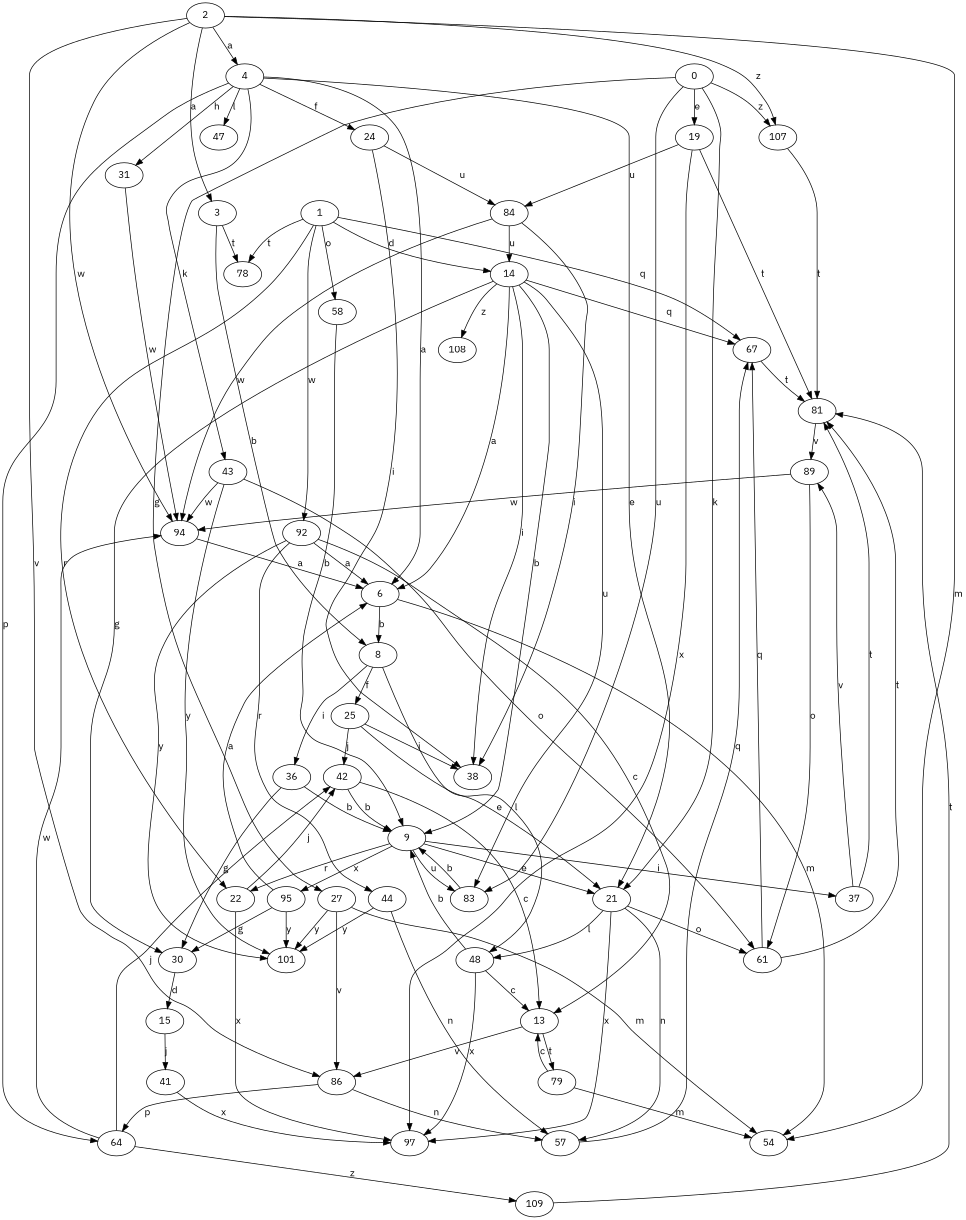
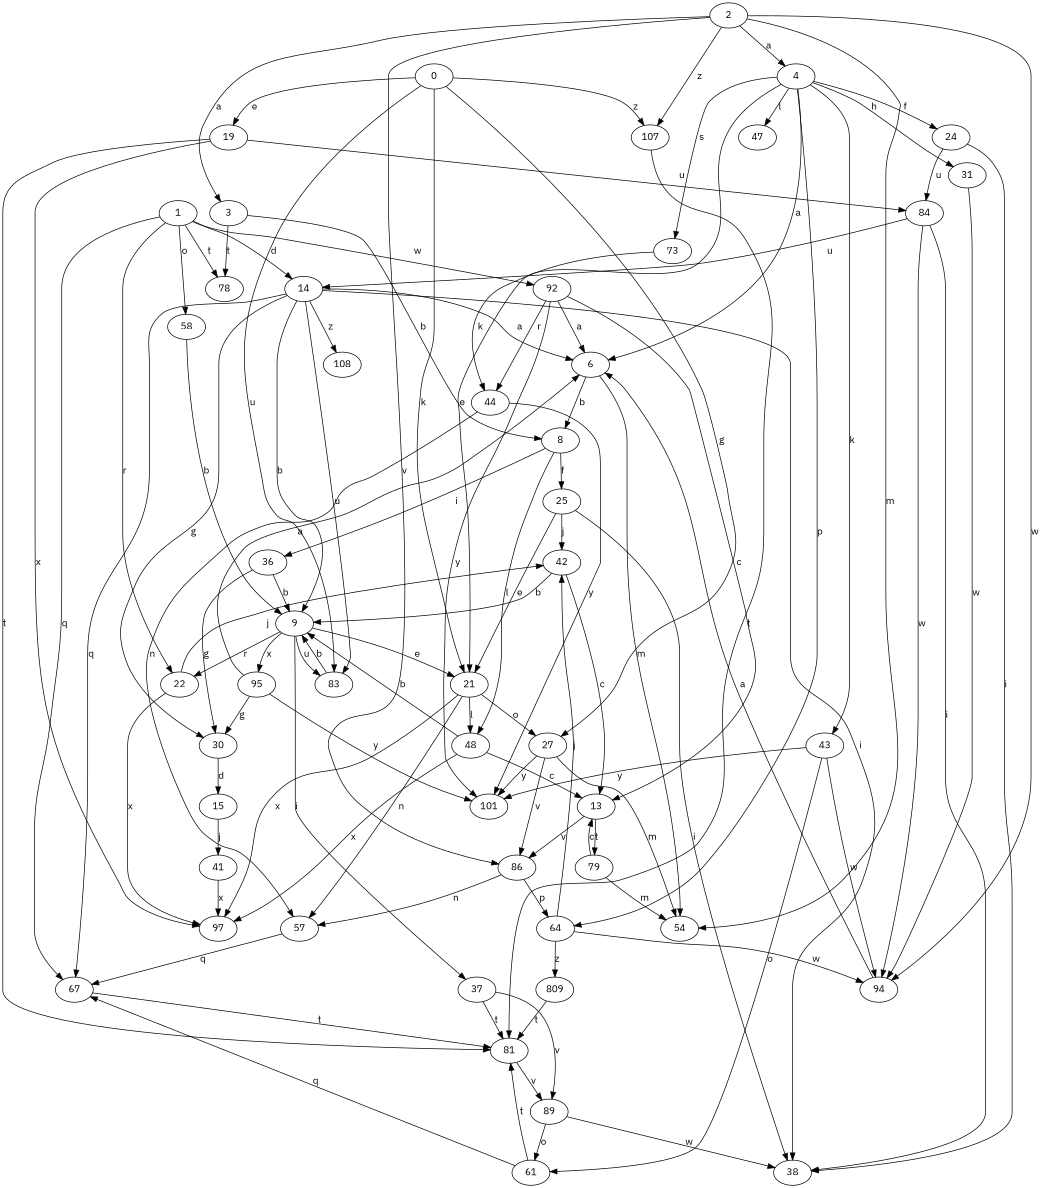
none -> (673, 251)
(498, 499) -> (667, 1141)
(684, 928) -> (506, 713)
(534, 1204) -> (555, 990)
